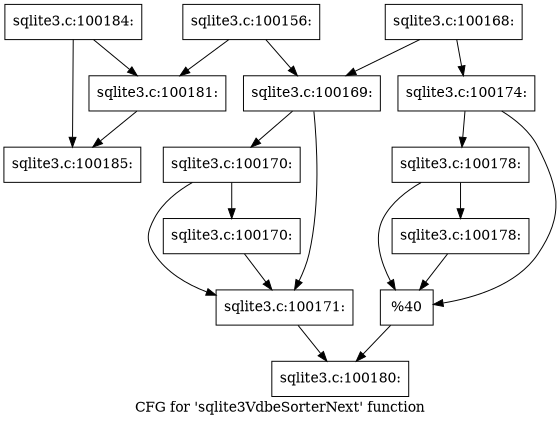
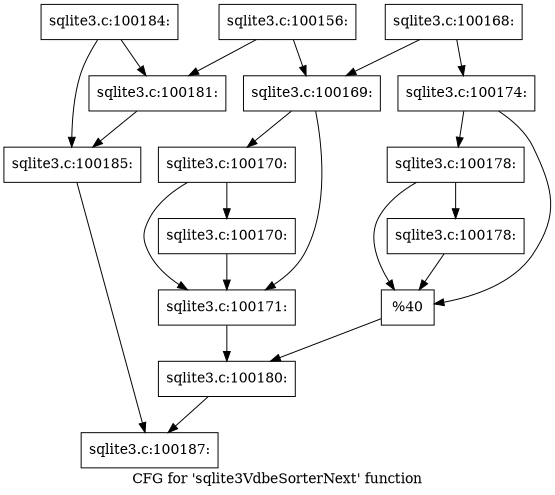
none -> (150, 450)
